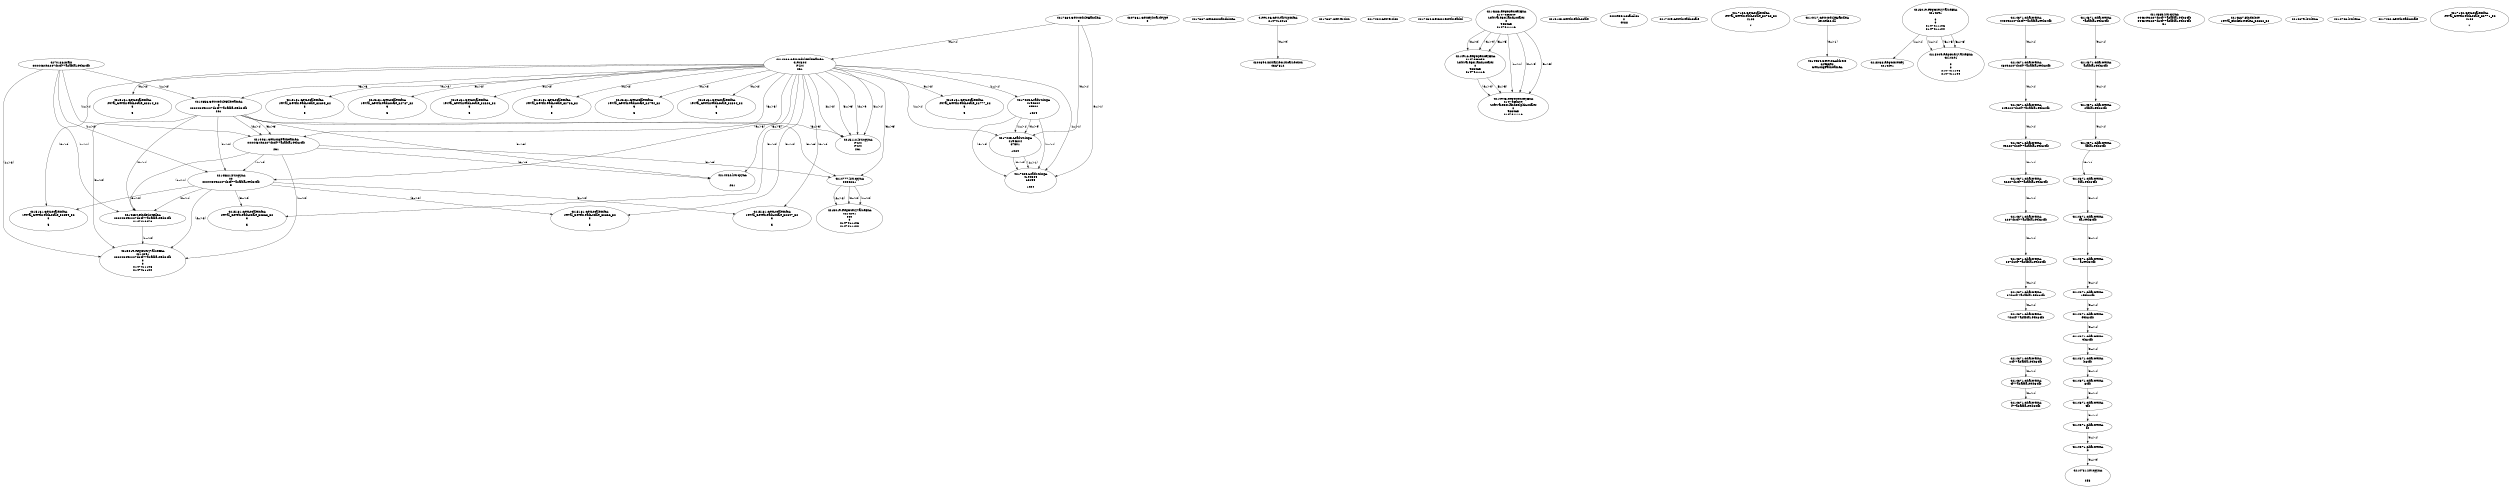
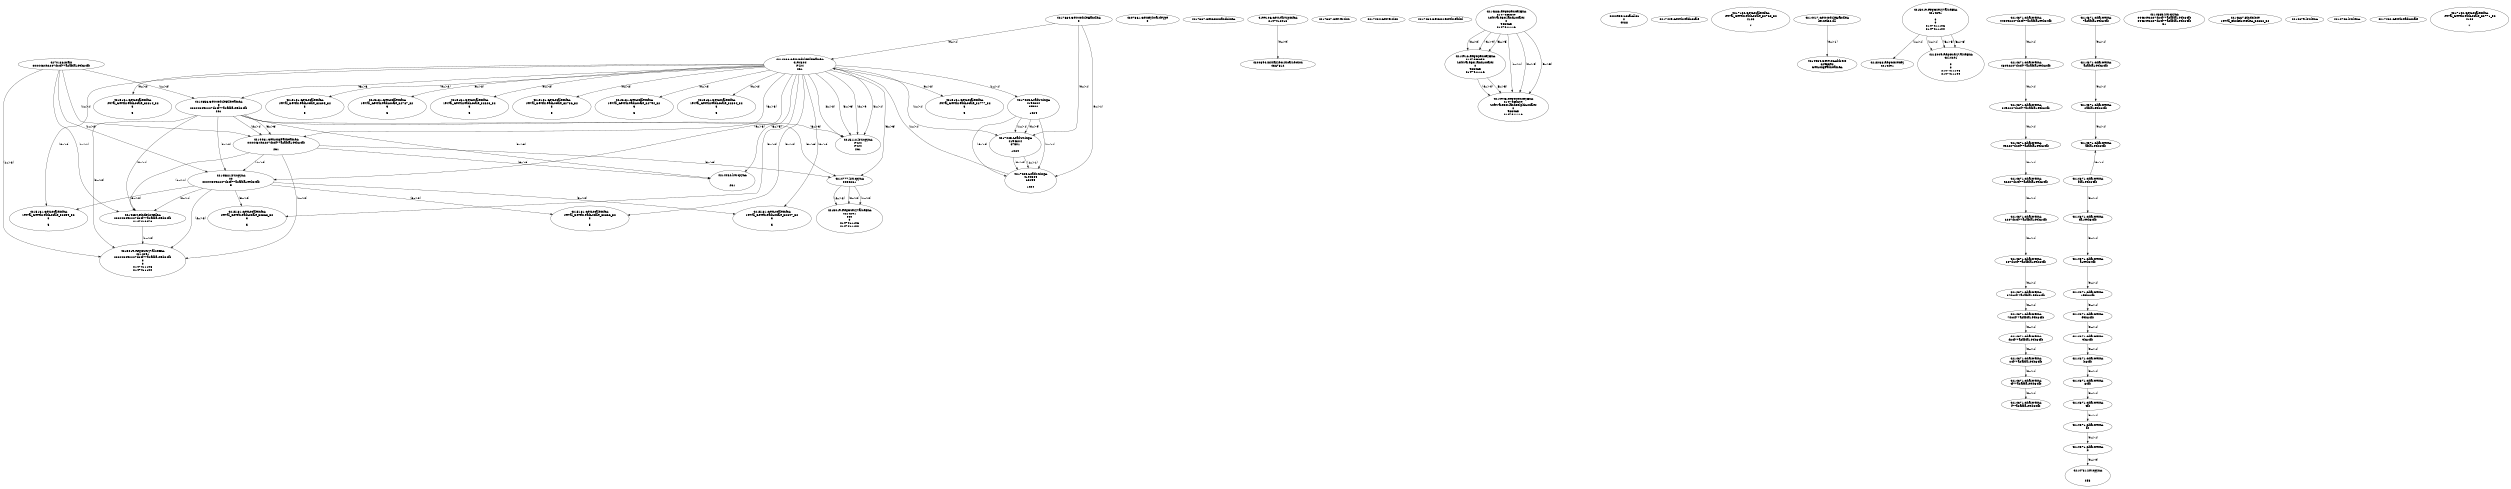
(1569, 20) -> none
(992, 76) -> (912, 131)
(2083, 161) -> (2094, 164)
none -> (2026, 338)
